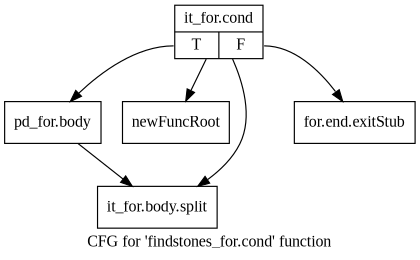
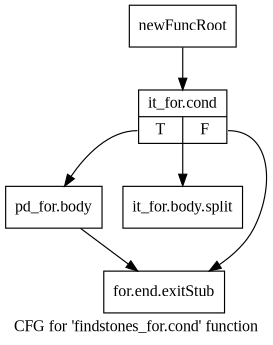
(199, 75) -> (183, 63)
(101, 161) -> (104, 246)
